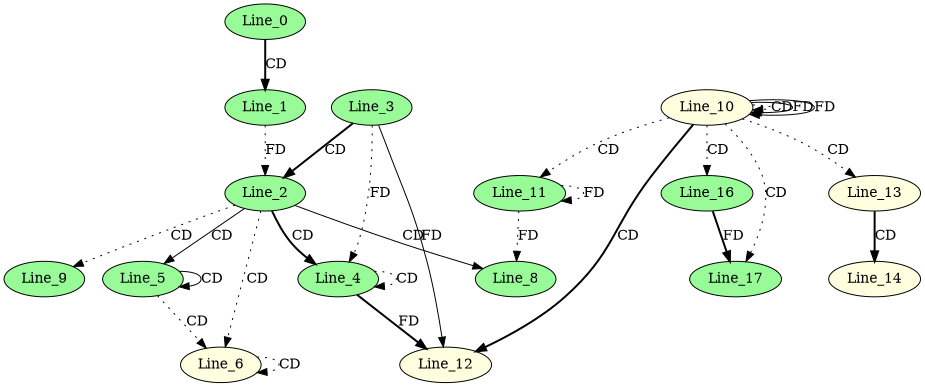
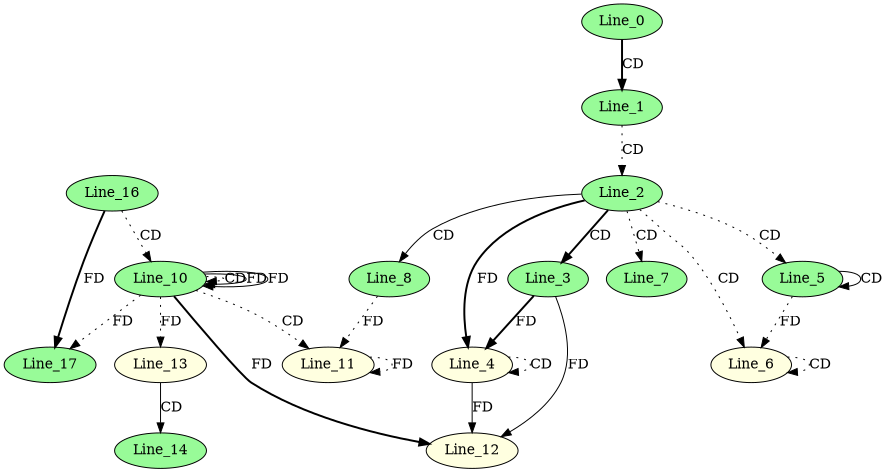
(707, 107) -> (161, 279)
(707, 145) -> (134, 232)
(323, 147) -> (588, 232)
(276, 150) -> (633, 150)
(838, 150) -> (171, 322)
(369, 190) -> (513, 318)
(520, 193) -> (328, 365)
(776, 193) -> (123, 322)
(518, 231) -> (362, 318)
(875, 231) -> (161, 403)
(208, 233) -> (721, 222)
(303, 236) -> (488, 279)
(628, 236) -> (262, 365)
(44, 279) -> (647, 279)
(338, 279) -> (472, 365)
(875, 279) -> (161, 451)
(388, 319) -> (472, 403)
(197, 322) -> (791, 322)
